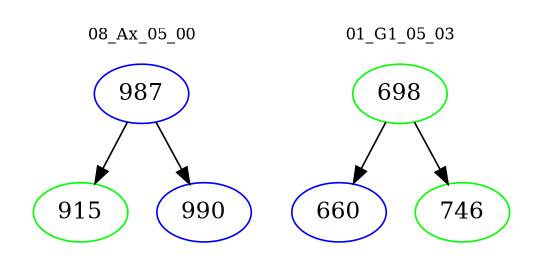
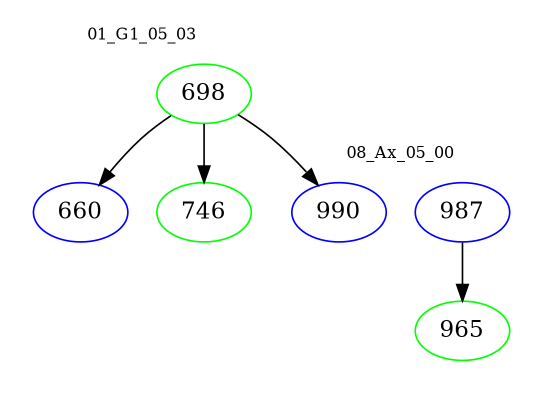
(169, 146) -> (289, 154)
(81, 212) -> (462, 331)
